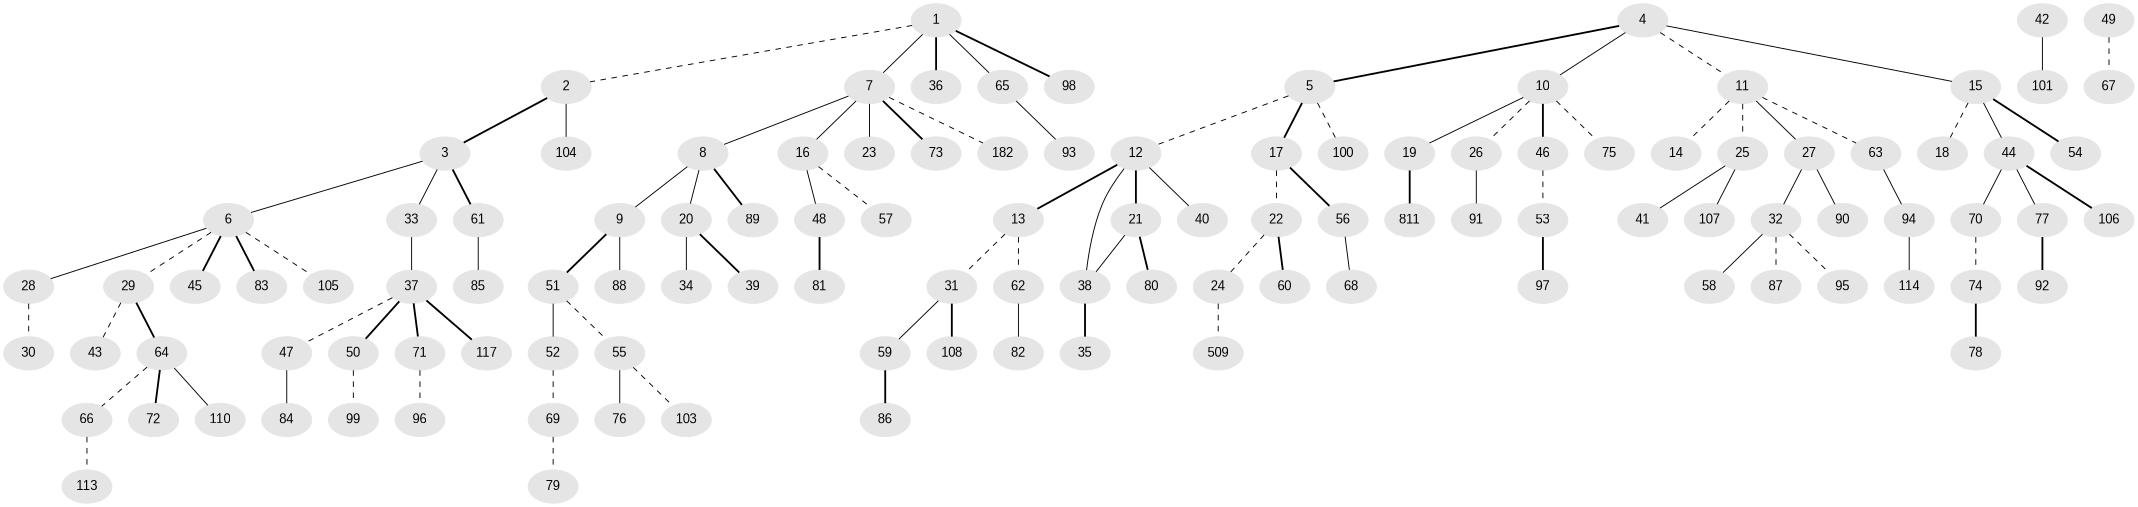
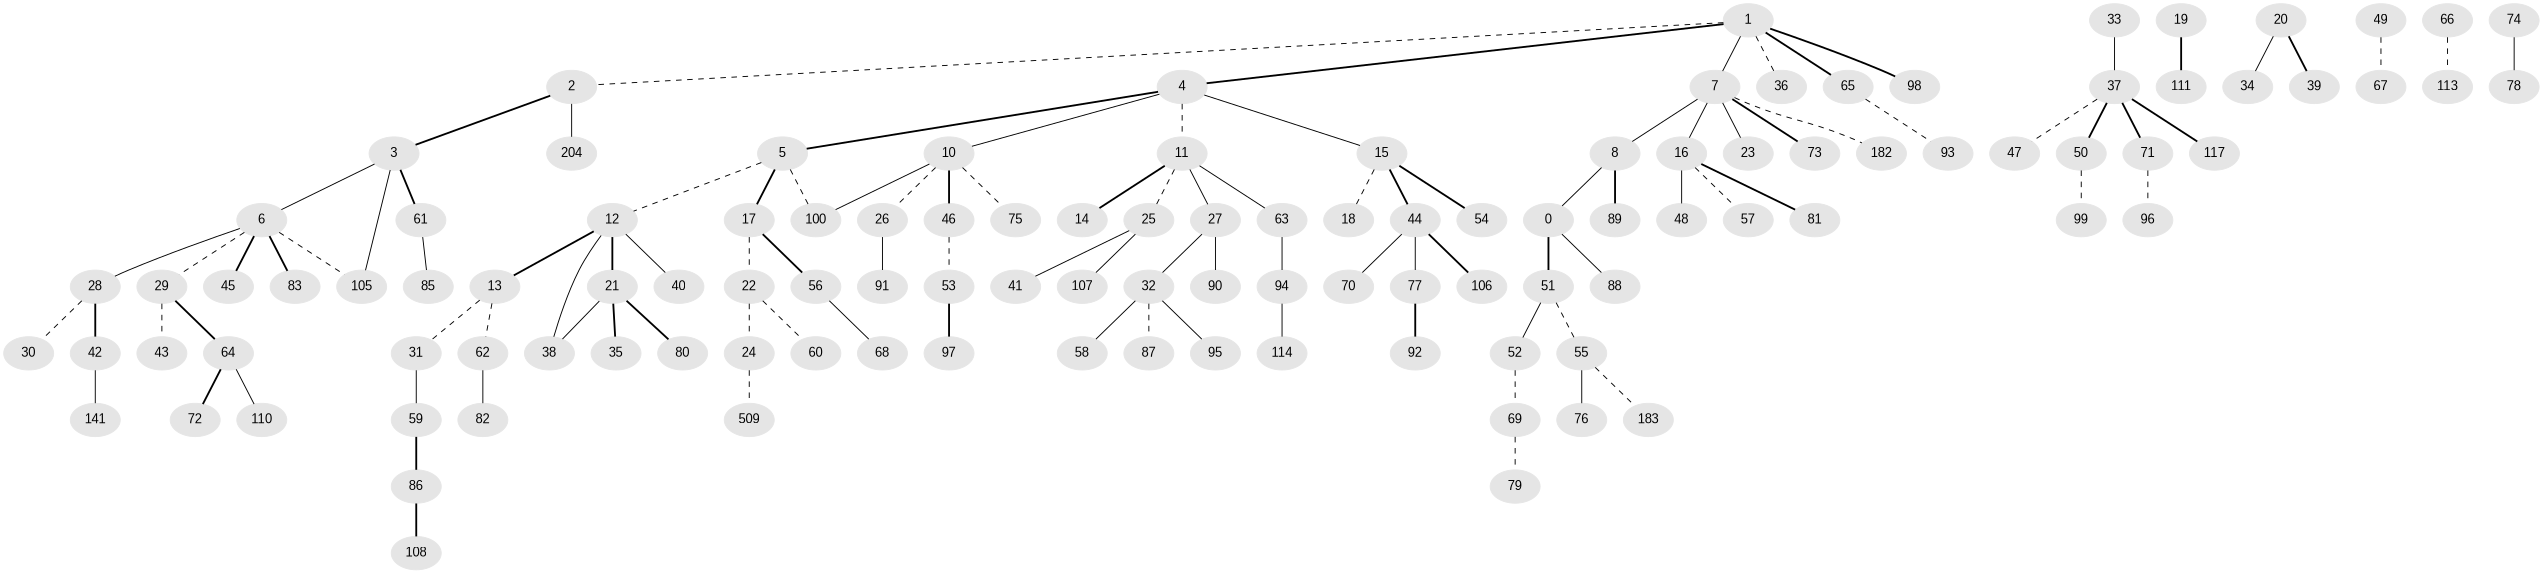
(936, 54) -> (1765, 54)
(969, 54) -> (1798, 54)
none -> (1465, 54)
(2042, 87) -> (95, 420)
(1036, 120) -> (1898, 120)
(1476, 120) -> (883, 187)
(1709, 120) -> (1132, 187)
(1809, 120) -> (1232, 187)
(1992, 120) -> (1399, 187)
(566, 154) -> (572, 154)
(428, 187) -> (378, 220)
(695, 187) -> none
(620, 220) -> (1548, 220)
(1410, 220) -> (2181, 87)
(1281, 253) -> (782, 320)
(1809, 253) -> (1182, 320)
(820, 254) -> (1748, 187)
(1976, 254) -> none
none -> (95, 320)
(952, 320) -> (416, 520)
(1085, 320) -> (614, 320)
(1976, 320) -> (2514, 54)
(124, 387) -> none
(287, 420) -> none
(686, 420) -> (1648, 420)
